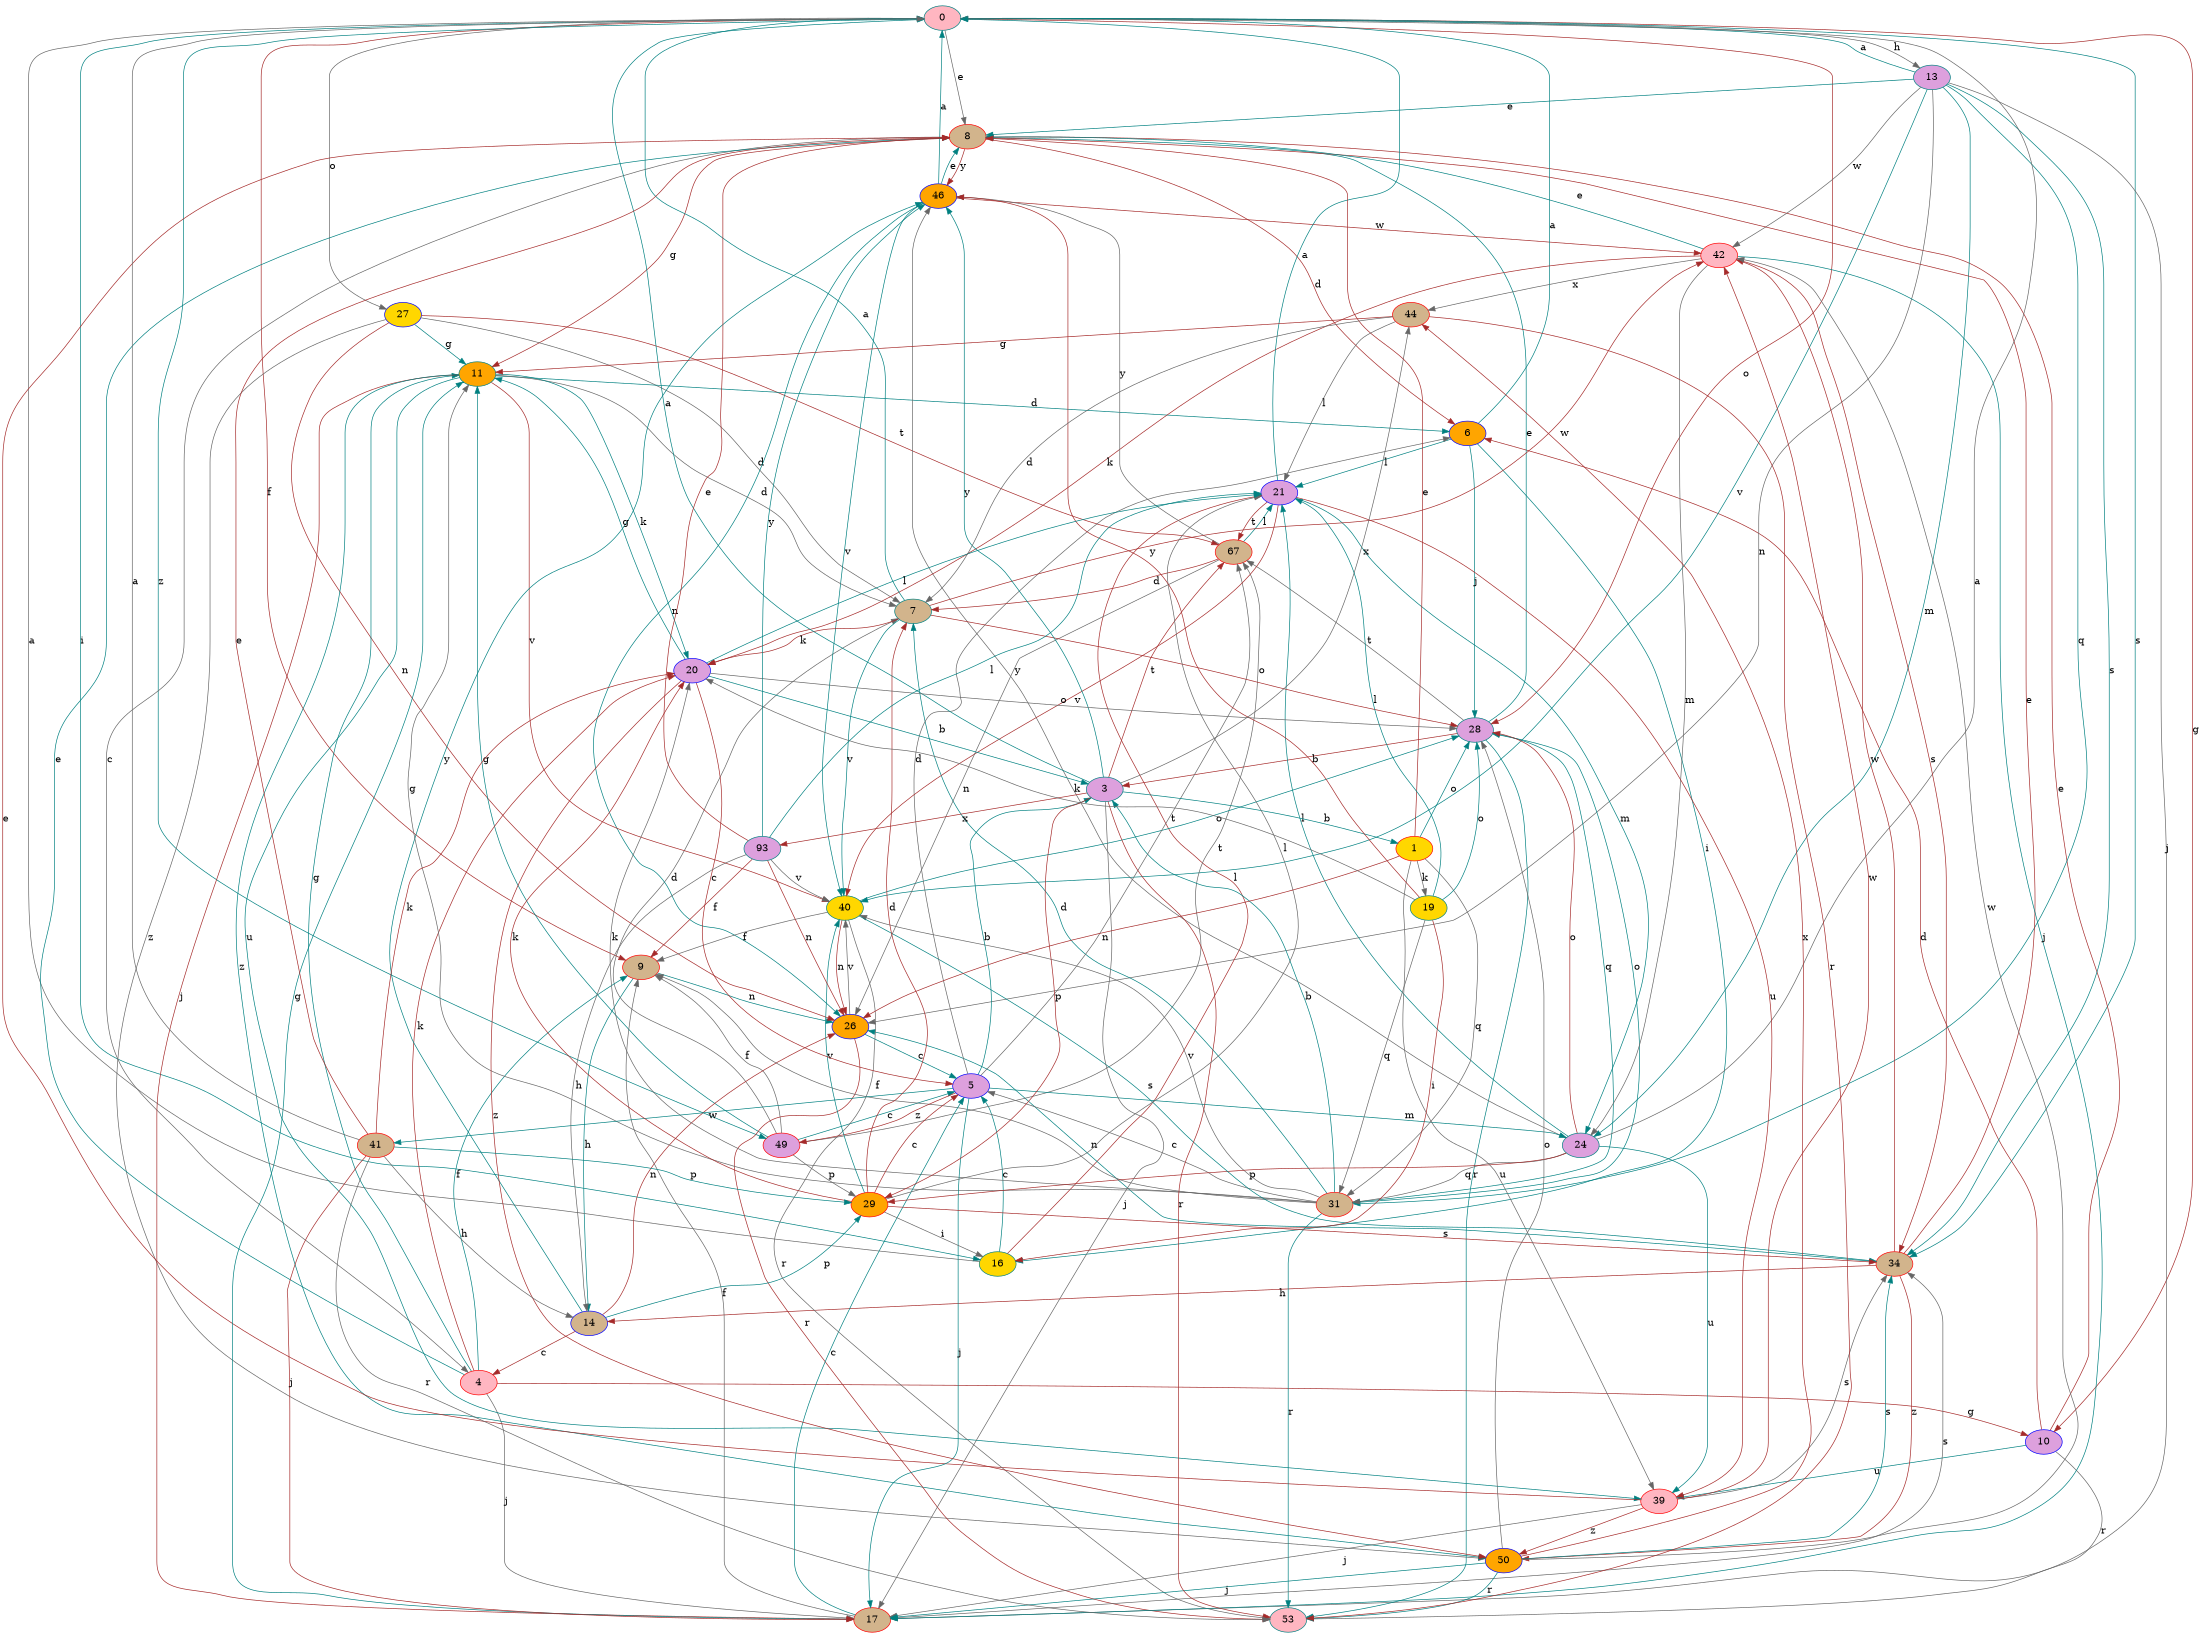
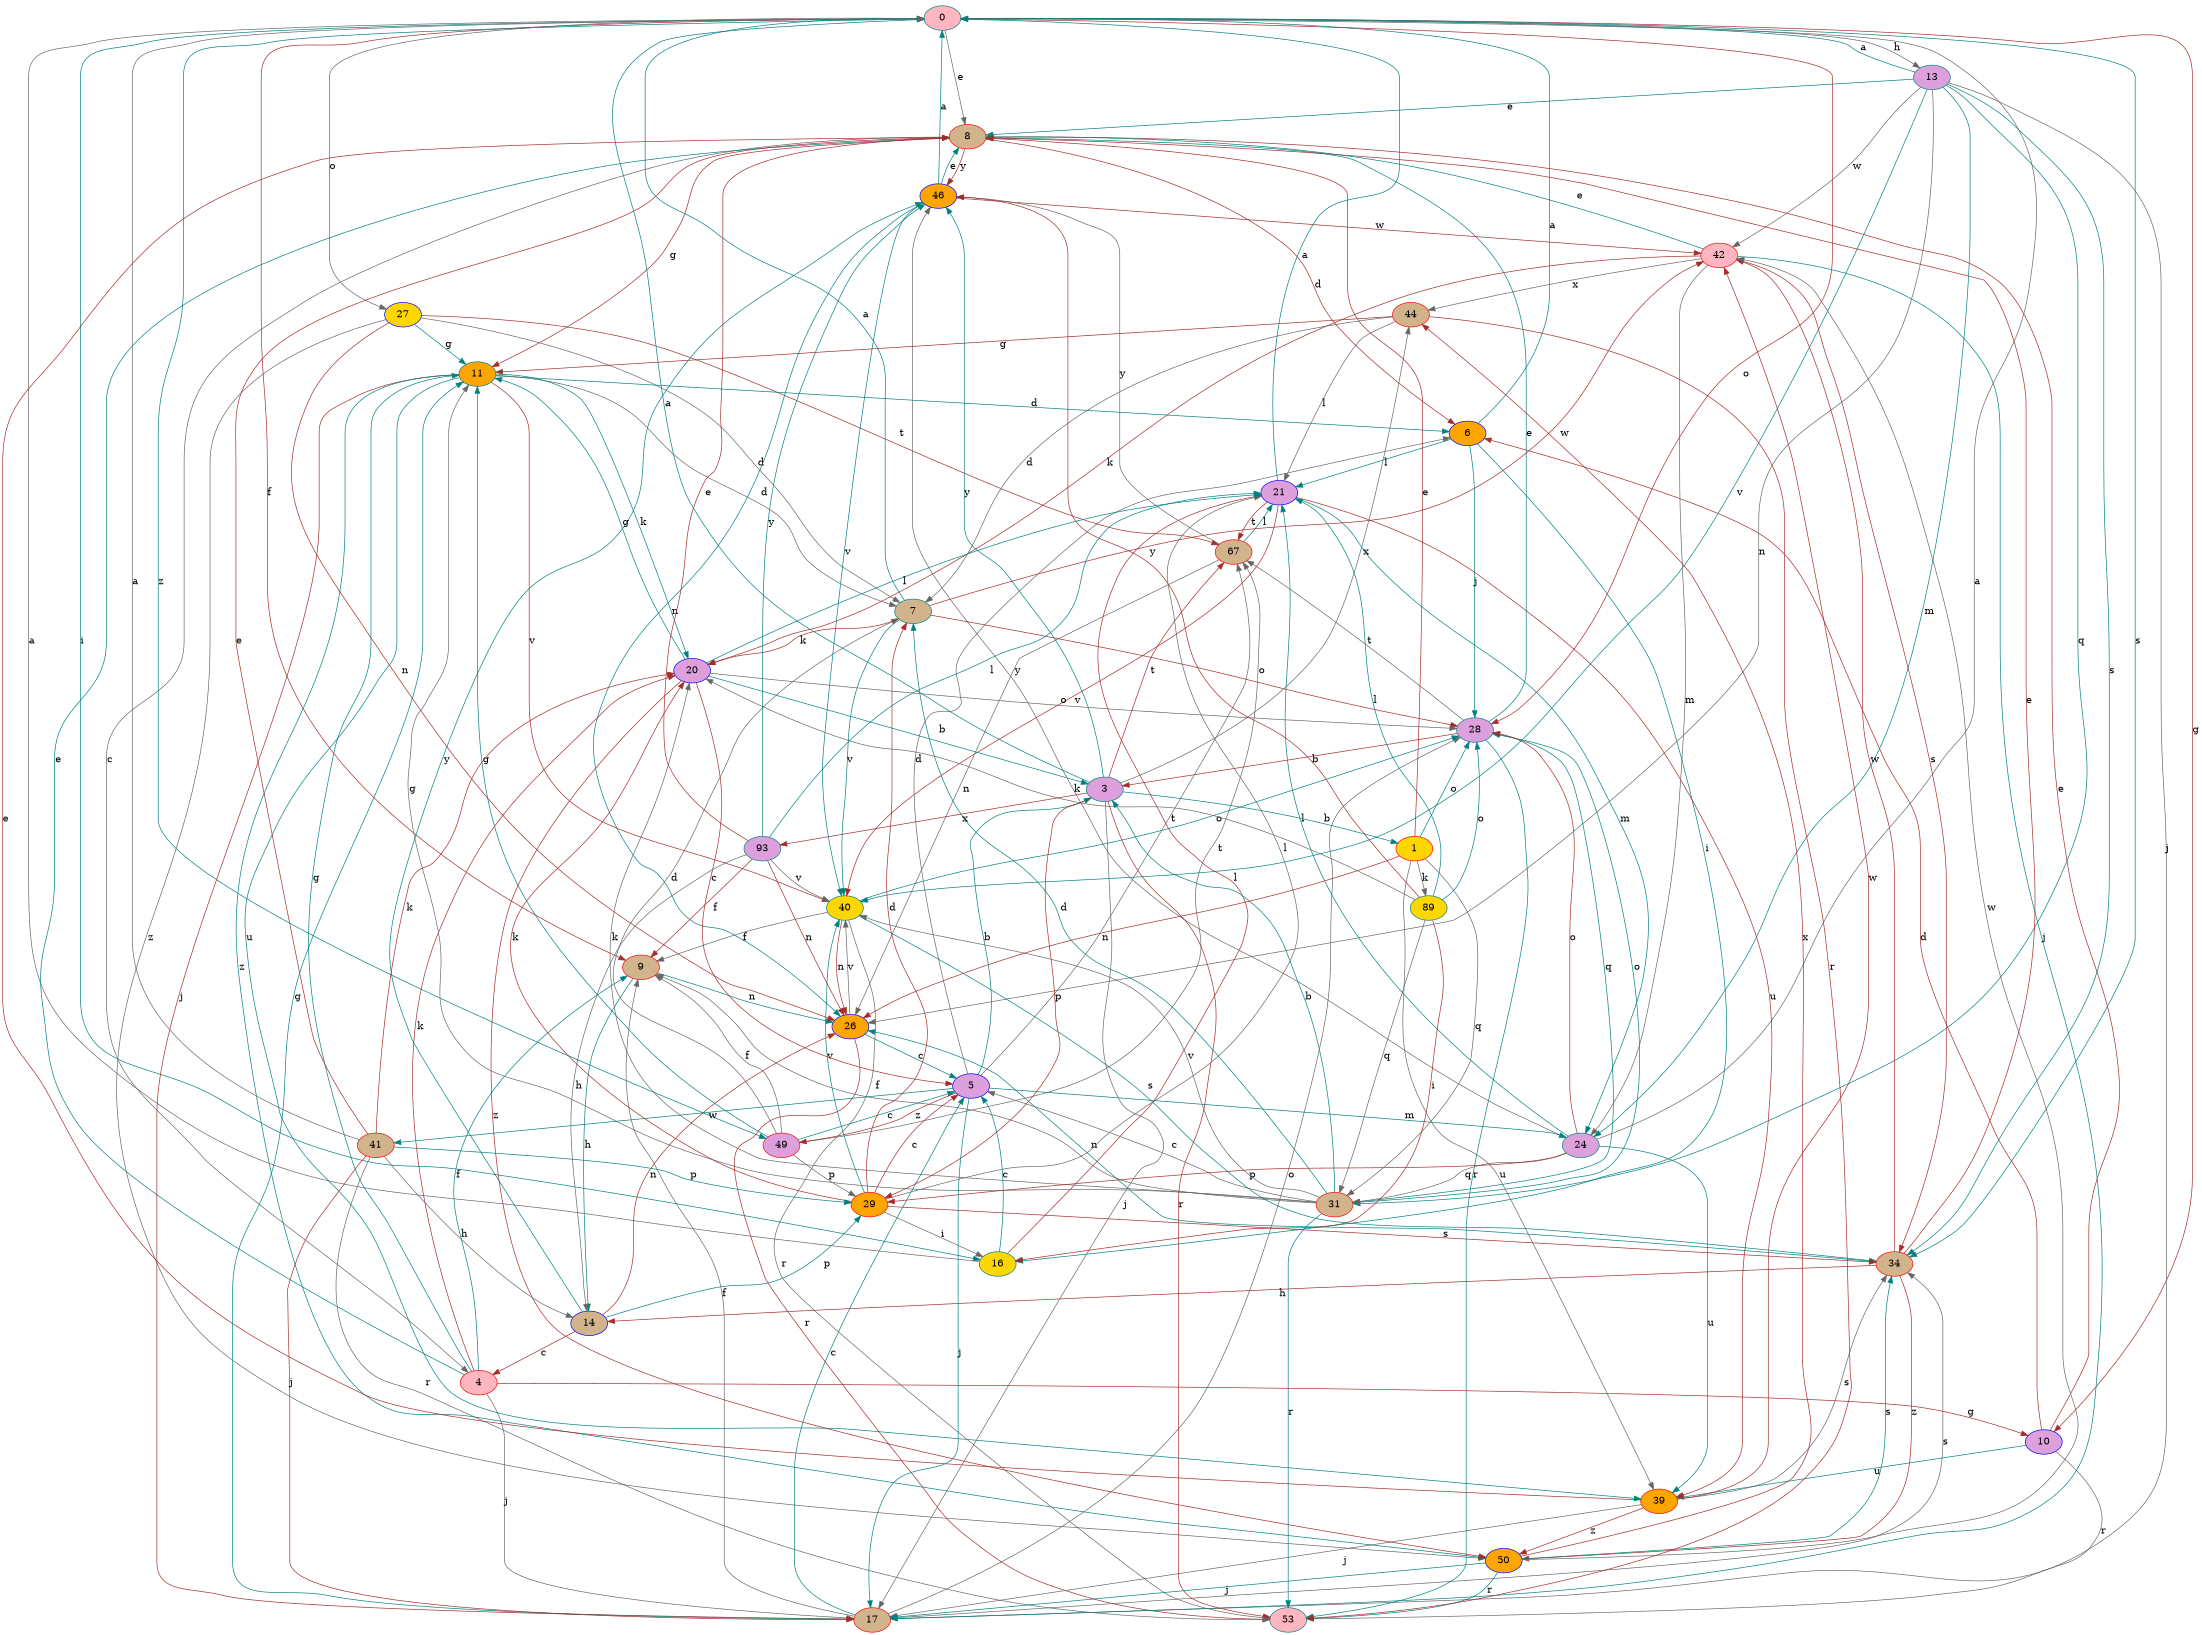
(1087, 593) -> none
(1429, 908) -> (1429, 908)
(1544, 1148) -> (1261, 1258)
(1659, 1501) -> (1659, 1501)
